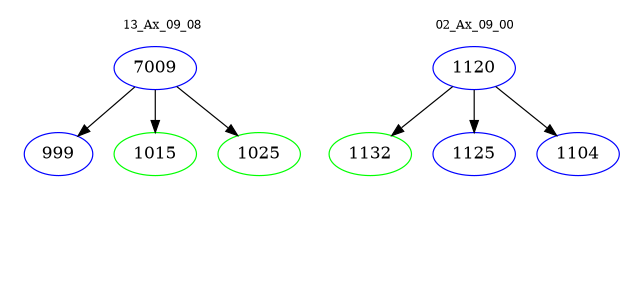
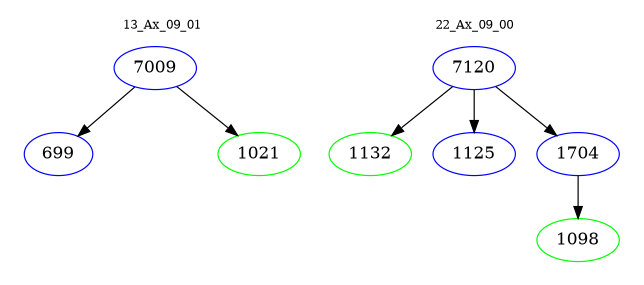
(162, 26) -> (162, 26)
(475, 26) -> (475, 26)
(474, 68) -> (474, 68)
(59, 154) -> (59, 154)
(155, 154) -> none
(259, 154) -> (259, 154)
(578, 154) -> (578, 154)
none -> (578, 240)
